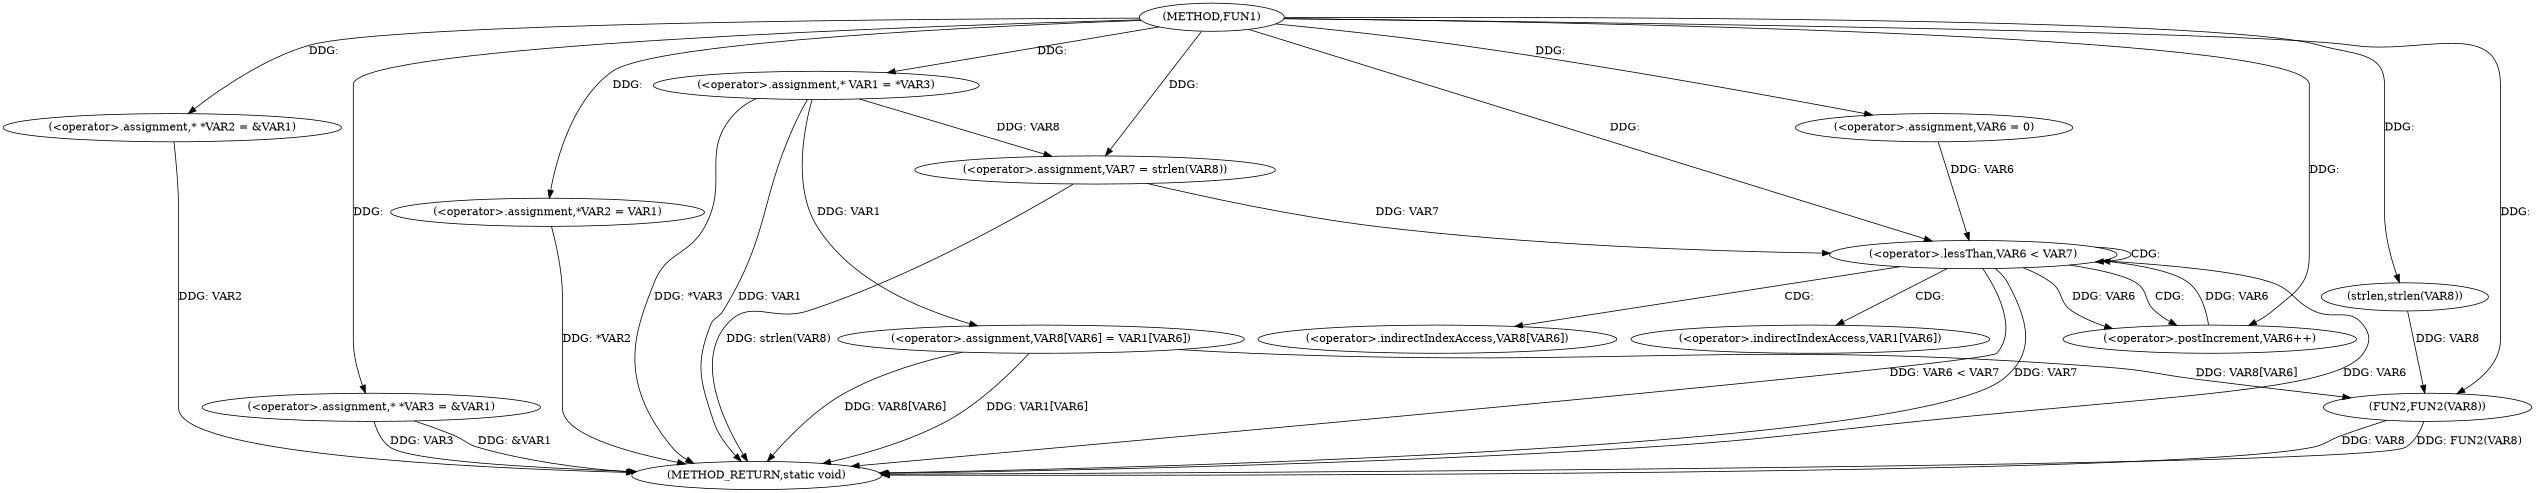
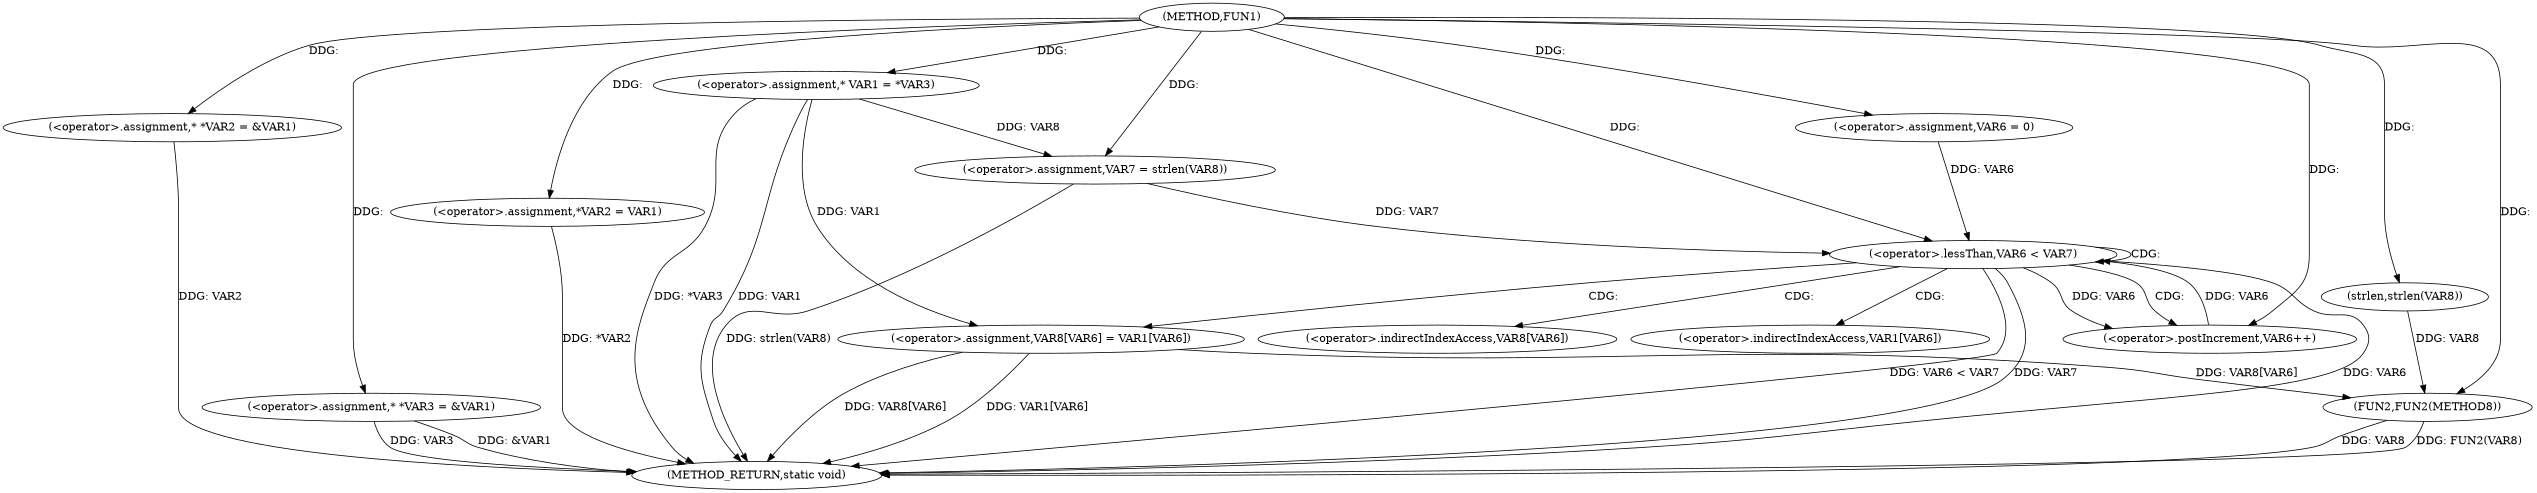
none -> (1504, 290)
(2428, 407) -> (2428, 407)
